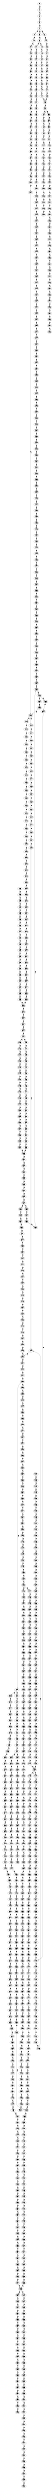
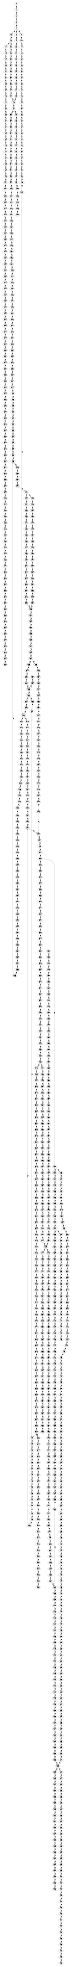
none -> (12, 338)
(36, 671) -> none
